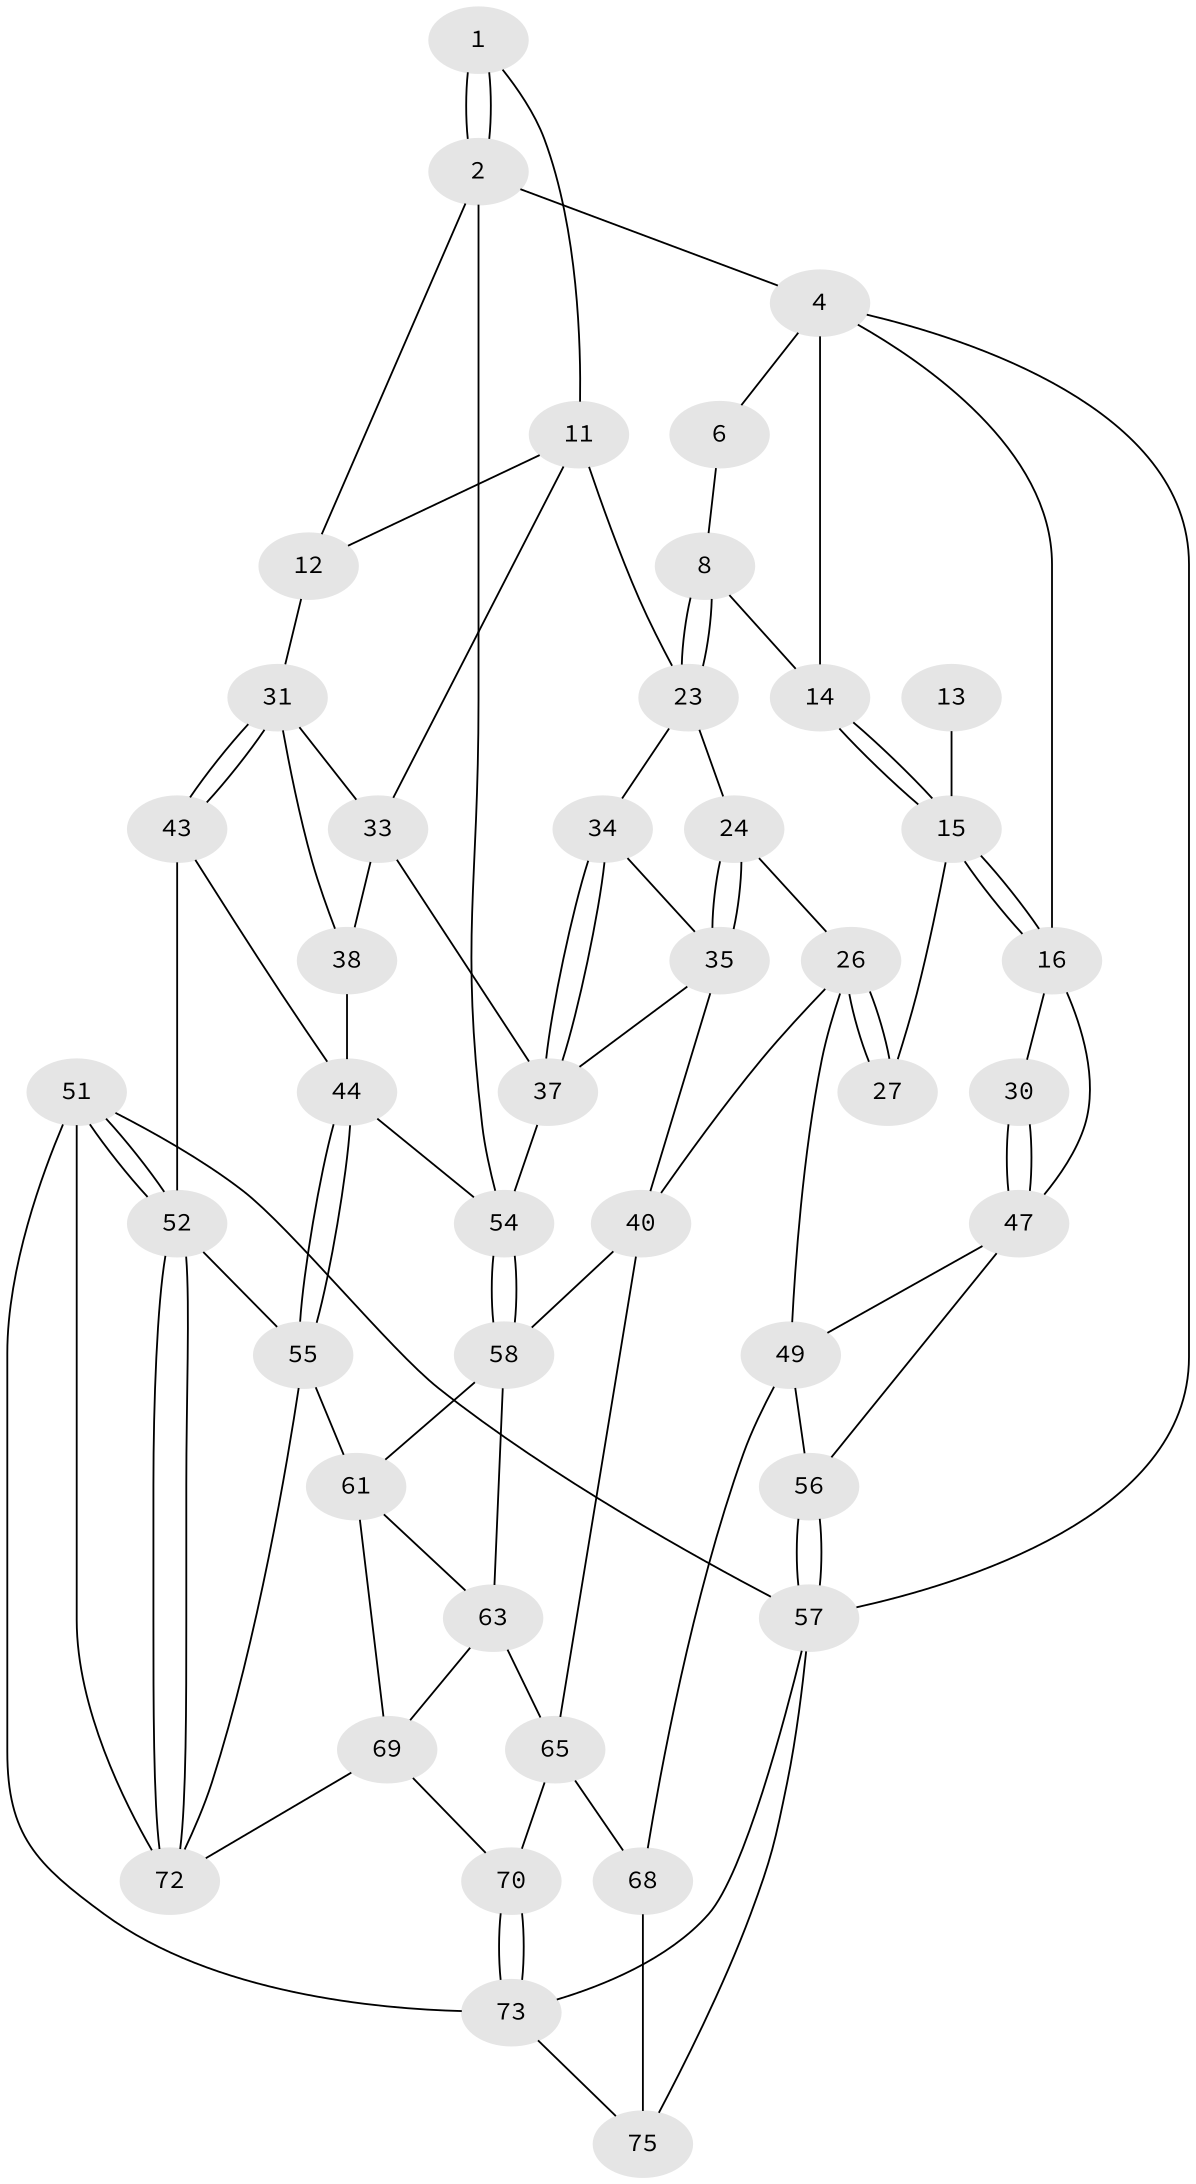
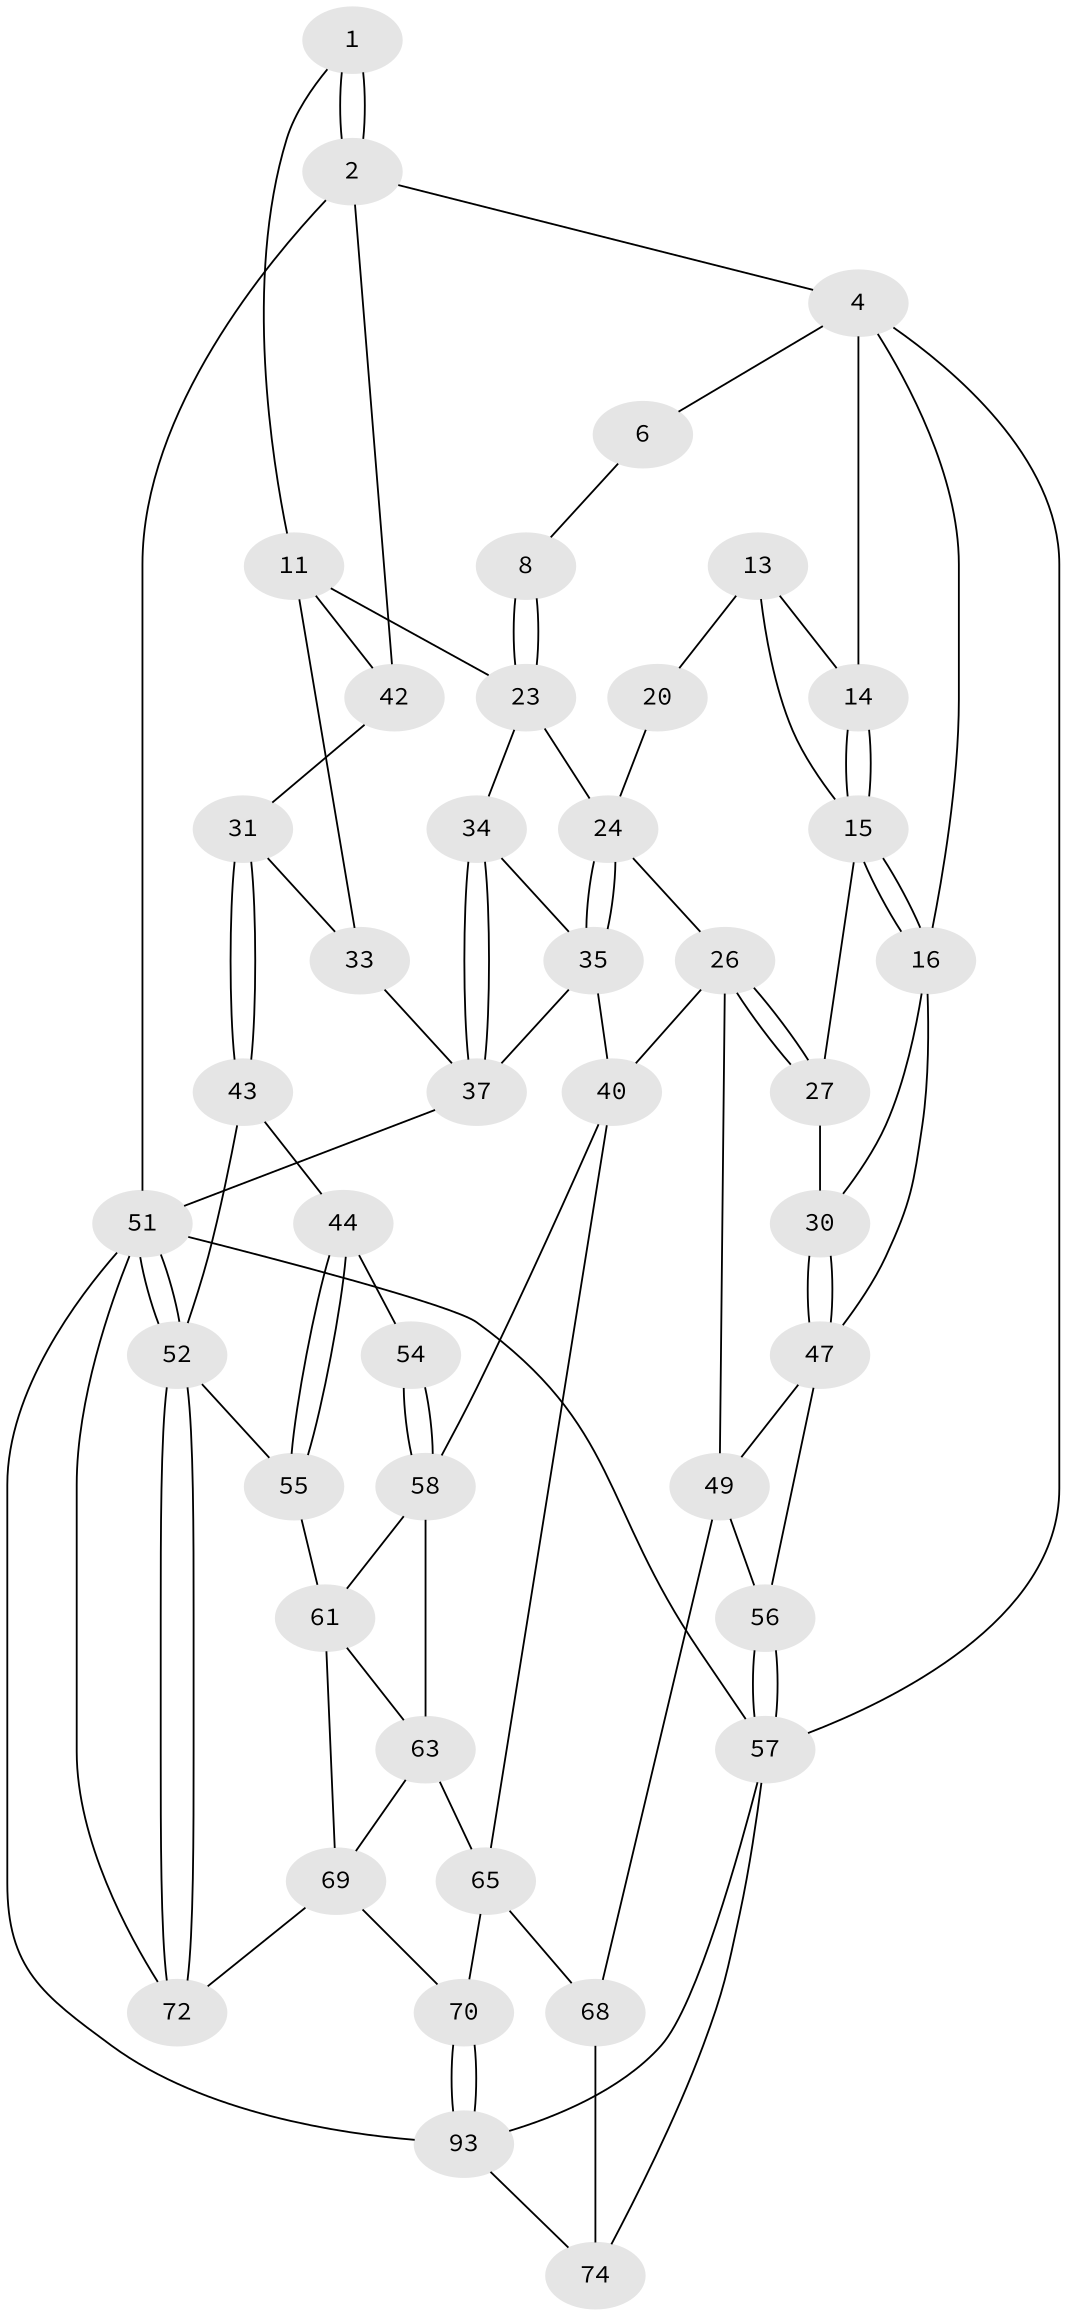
(309, 566) -> (394, 698)
(763, 632) -> (808, 632)
none -> (658, 698)
(479, 699) -> (142, 669)
(347, 961) -> none
(526, 1158) -> (310, 1158)
none -> (820, 1158)
(255, 1622) -> none
(511, 2013) -> (464, 2144)
(643, 2144) -> (595, 2276)
